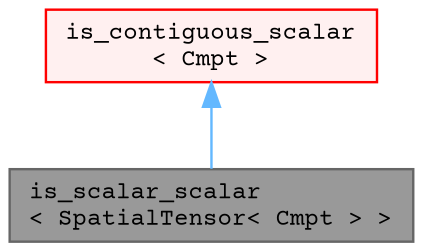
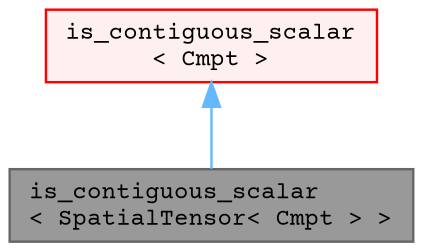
(211, 205) -> (211, 205)
